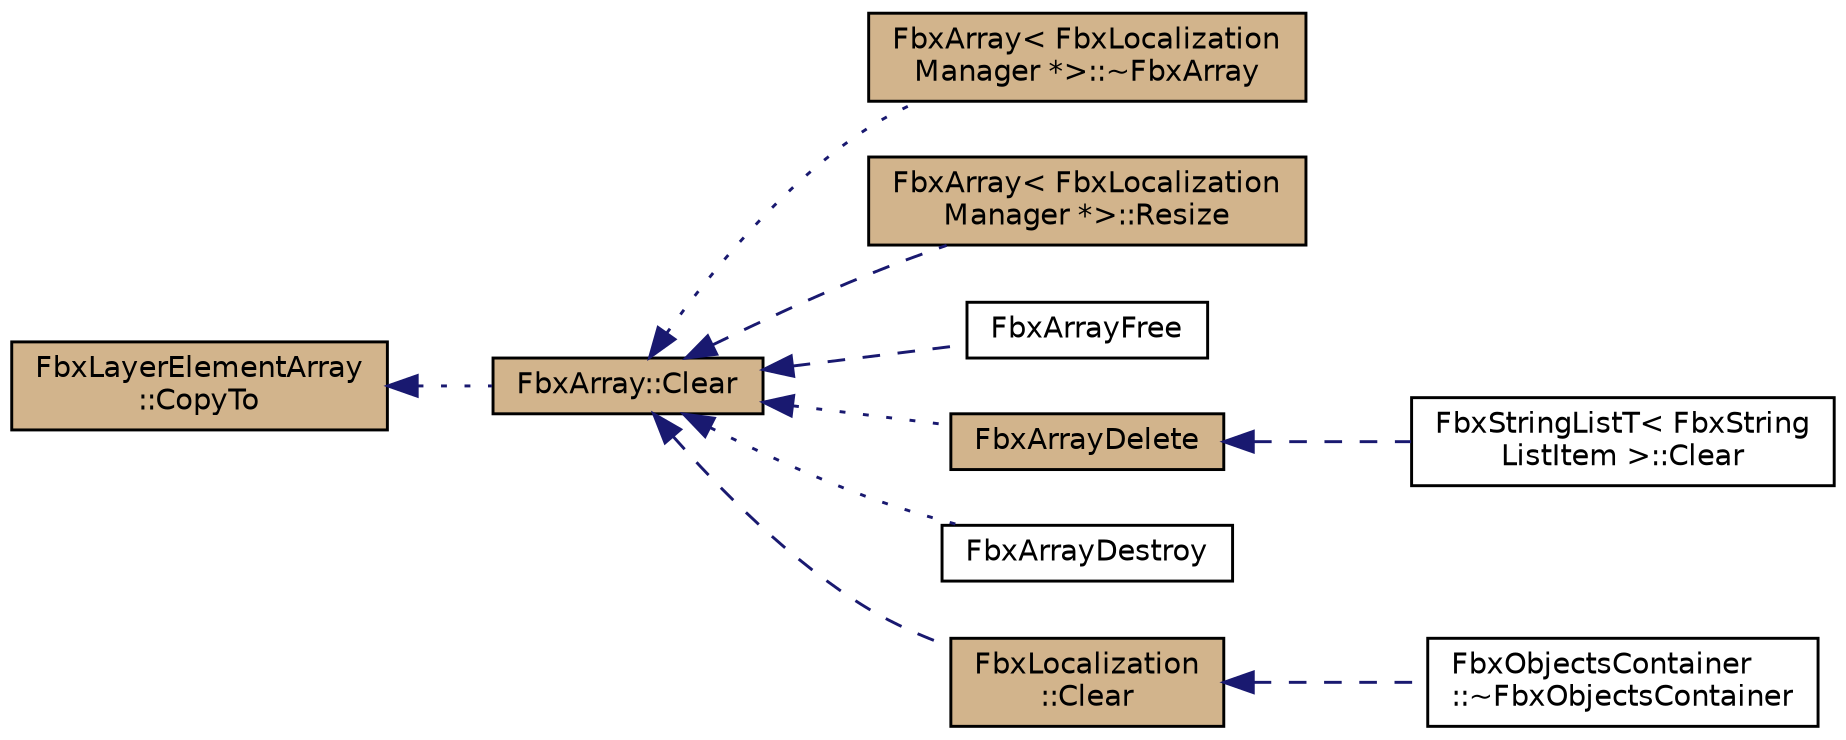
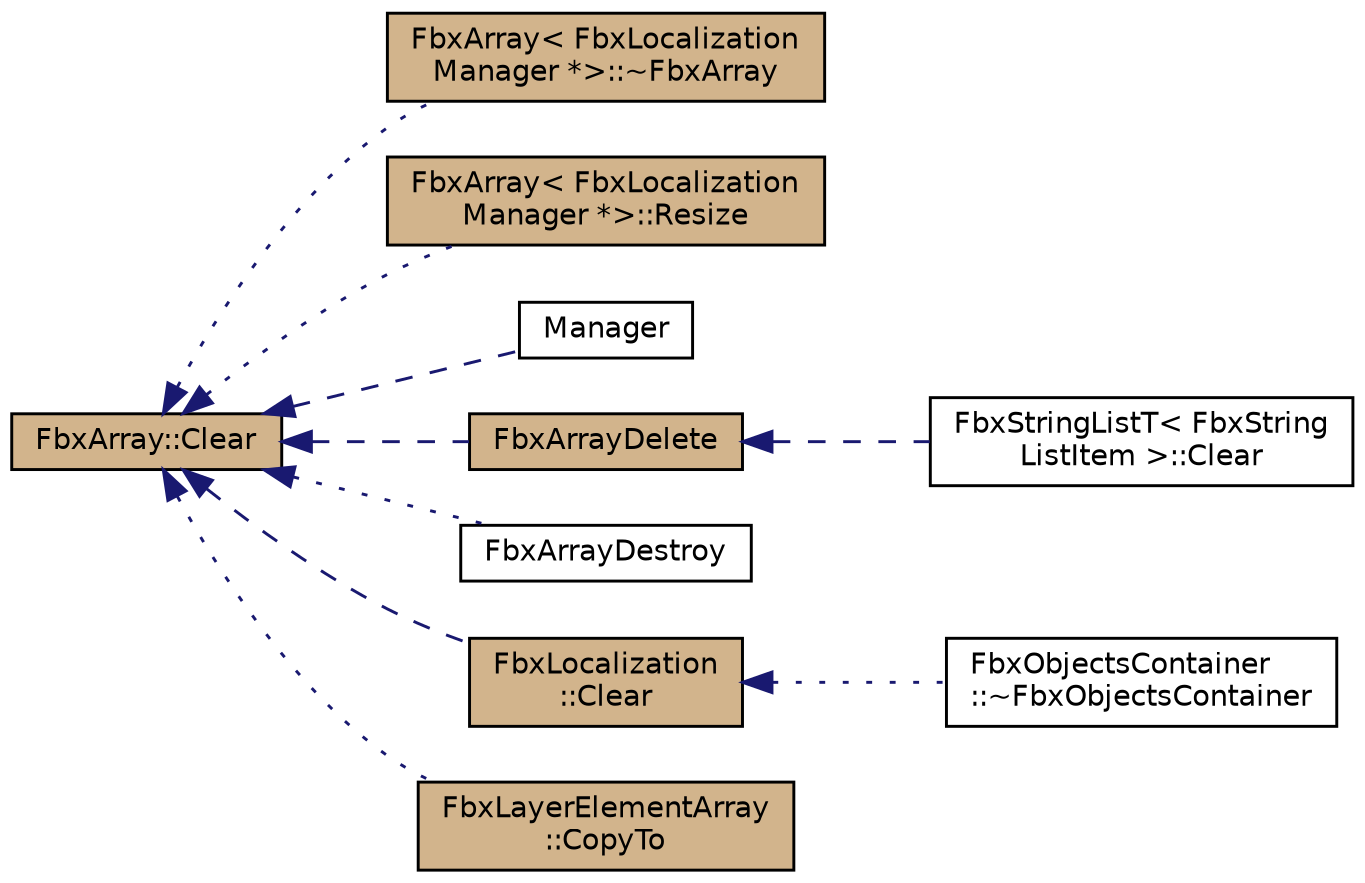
(828, 291) -> (325, 310)
(1087, 330) -> (606, 330)
(455, 386) -> (285, 658)
(872, 416) -> (390, 442)
(1340, 682) -> (859, 682)
